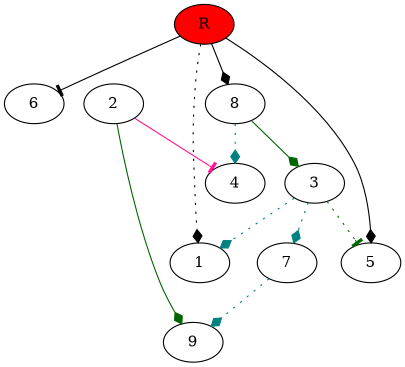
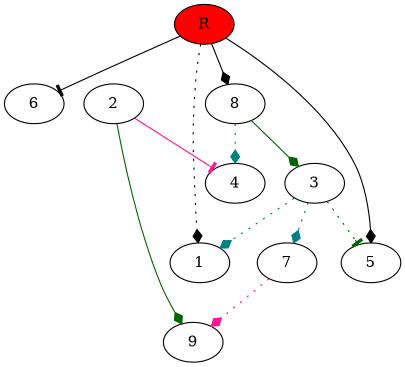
(245, 298) -> (245, 298)
